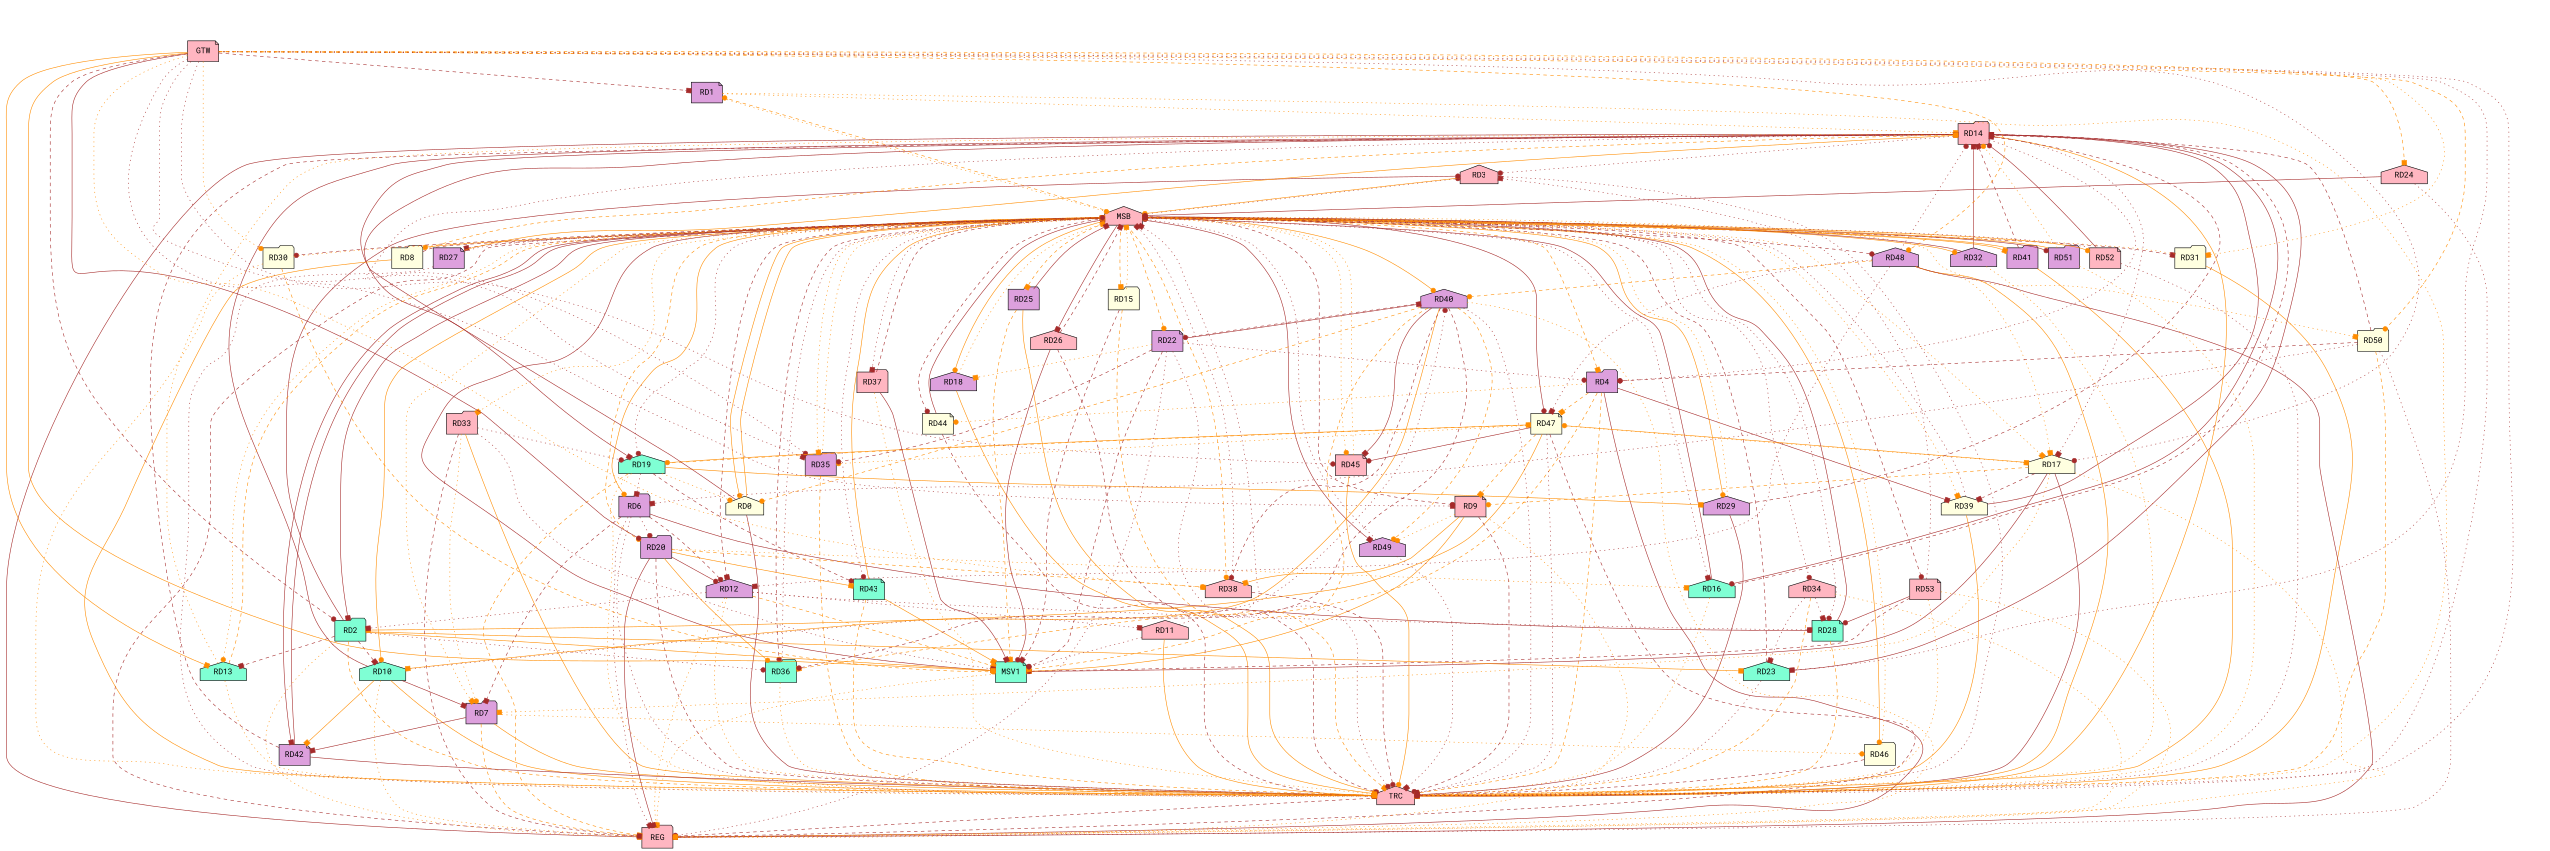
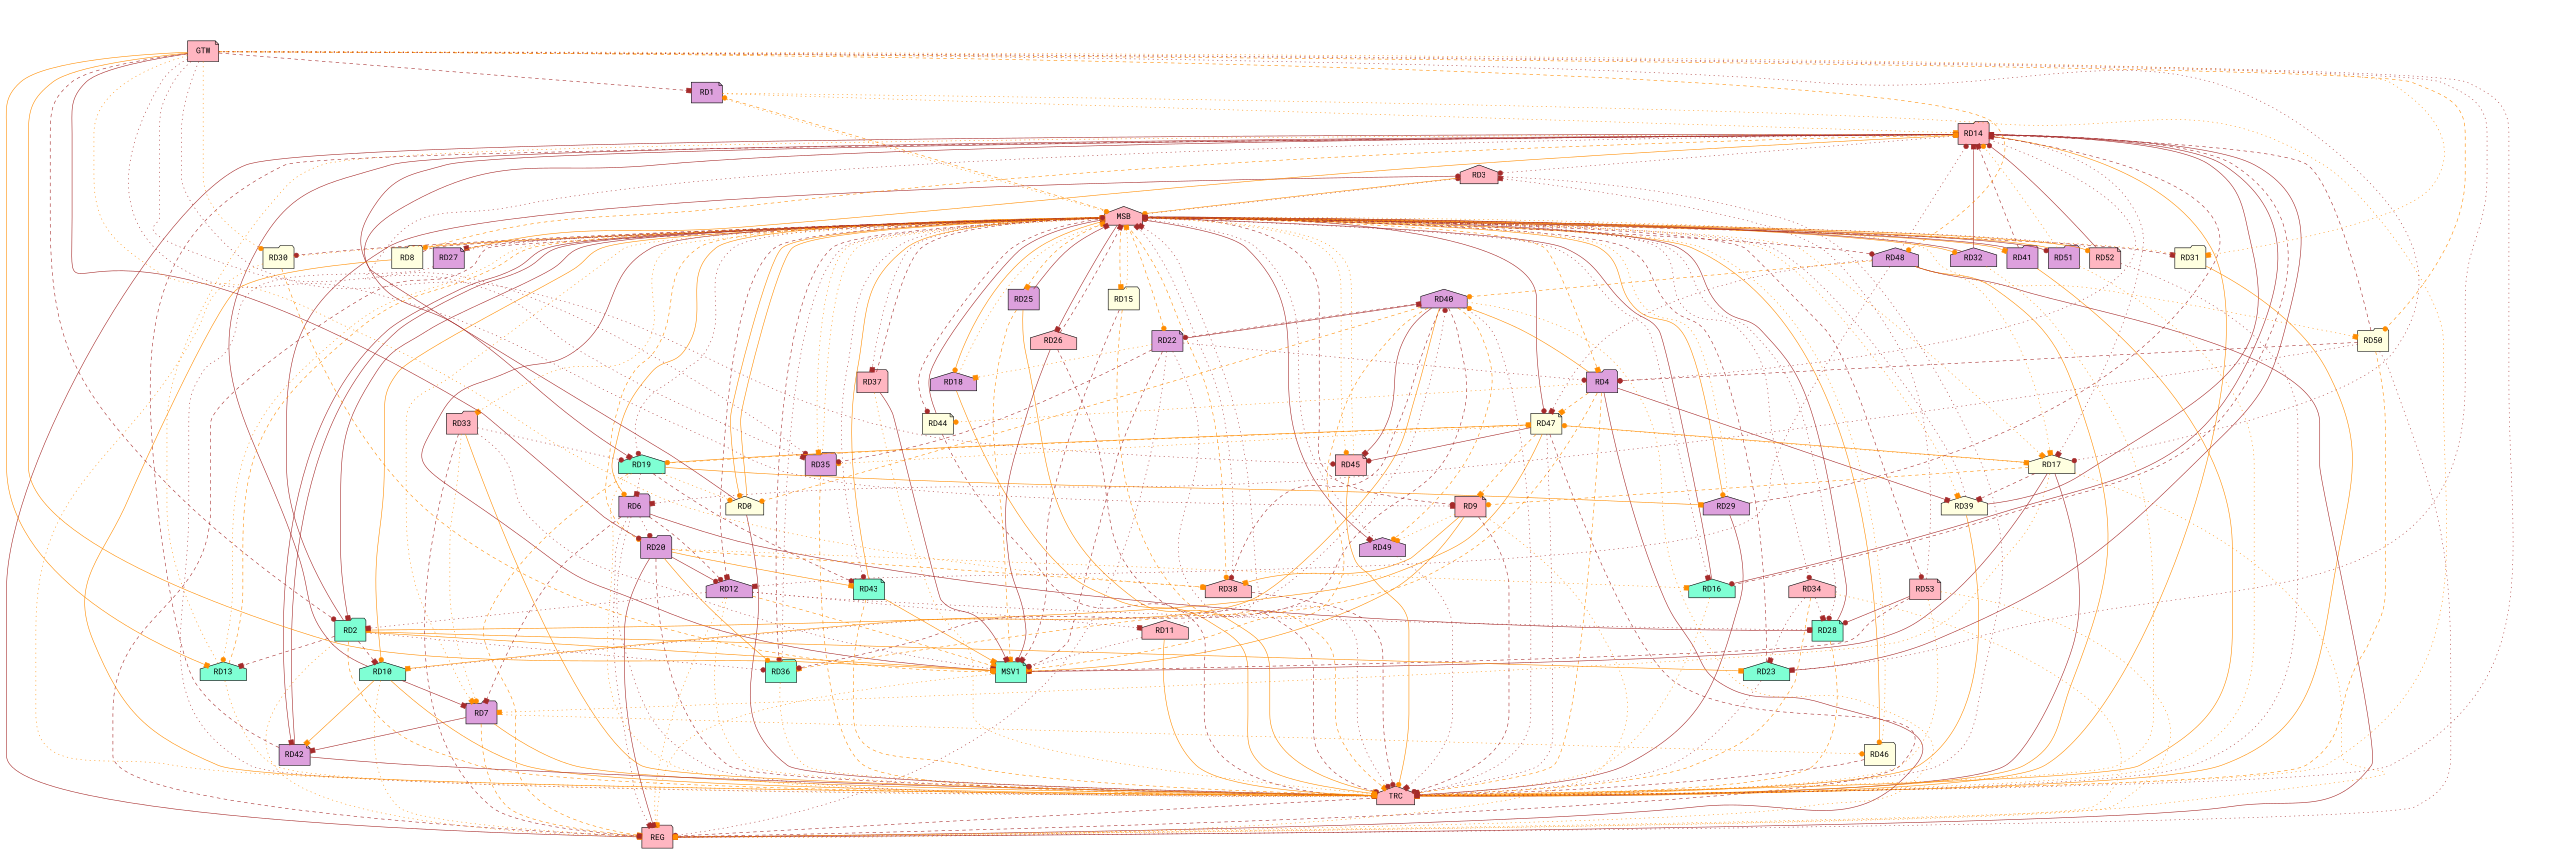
(2404, 175) -> none
(1578, 225) -> (1578, 225)
(1316, 236) -> (1533, 336)
